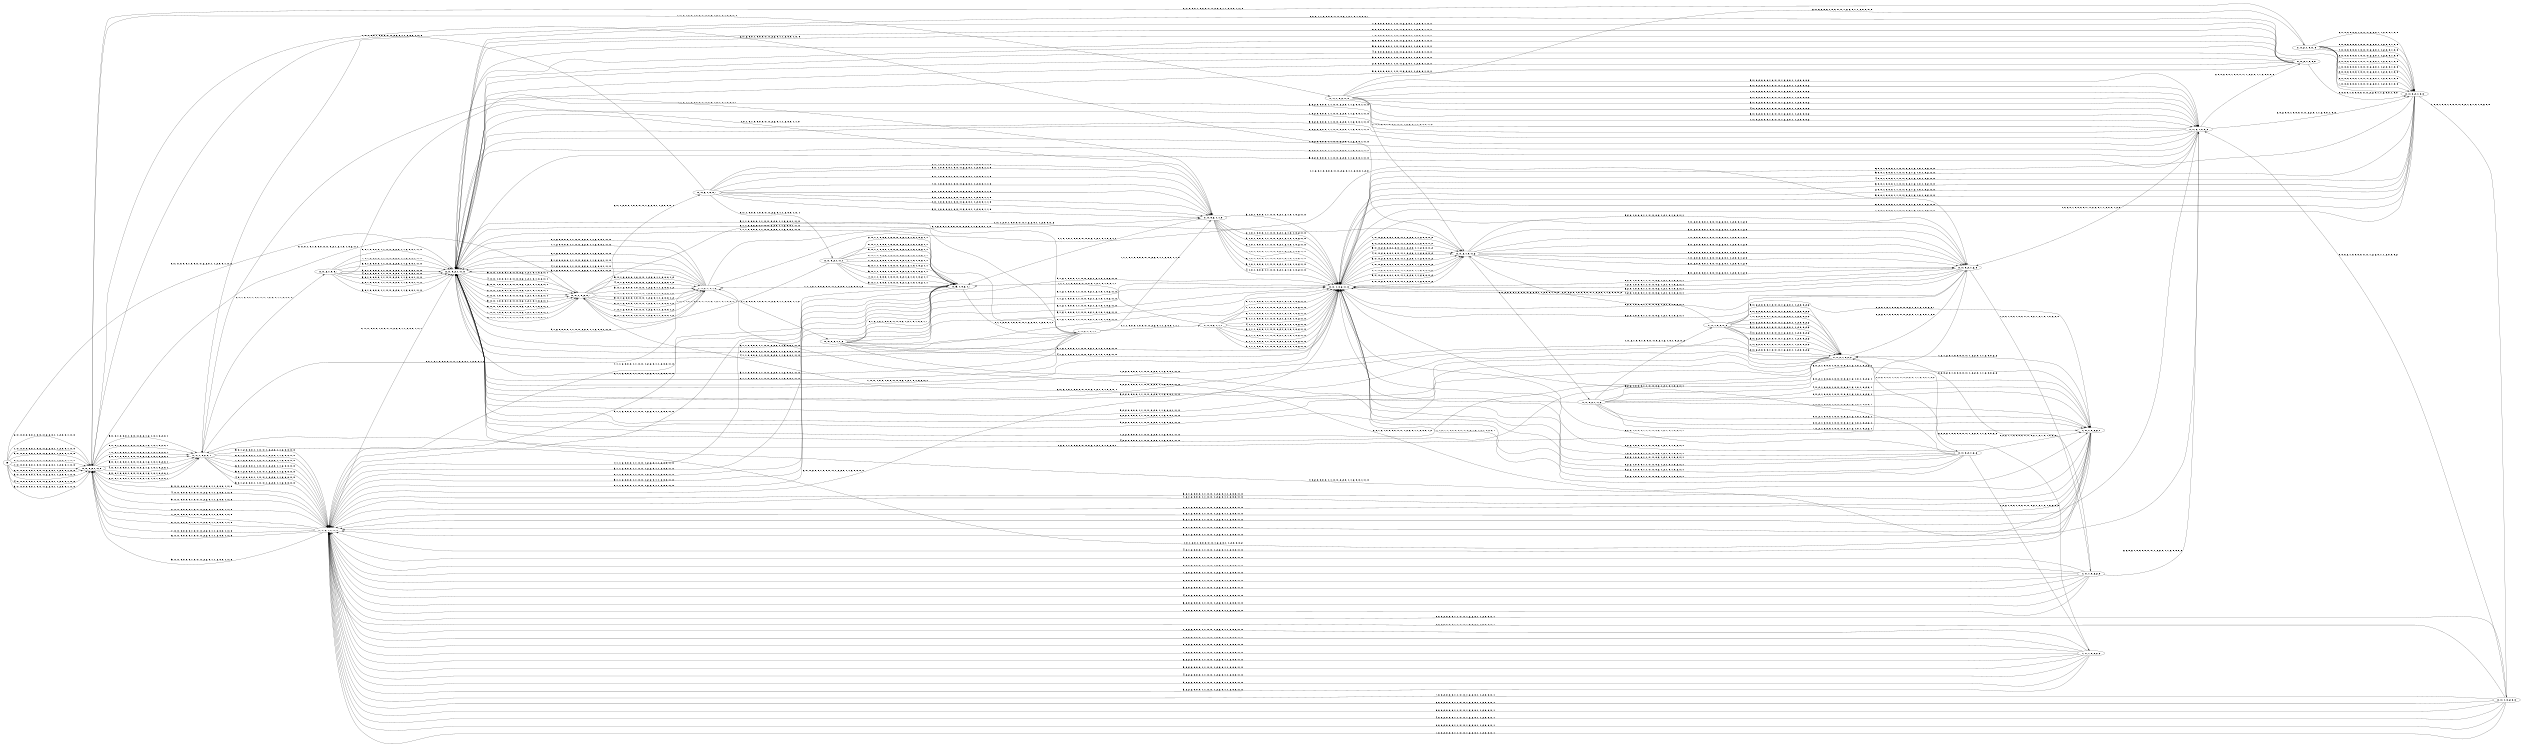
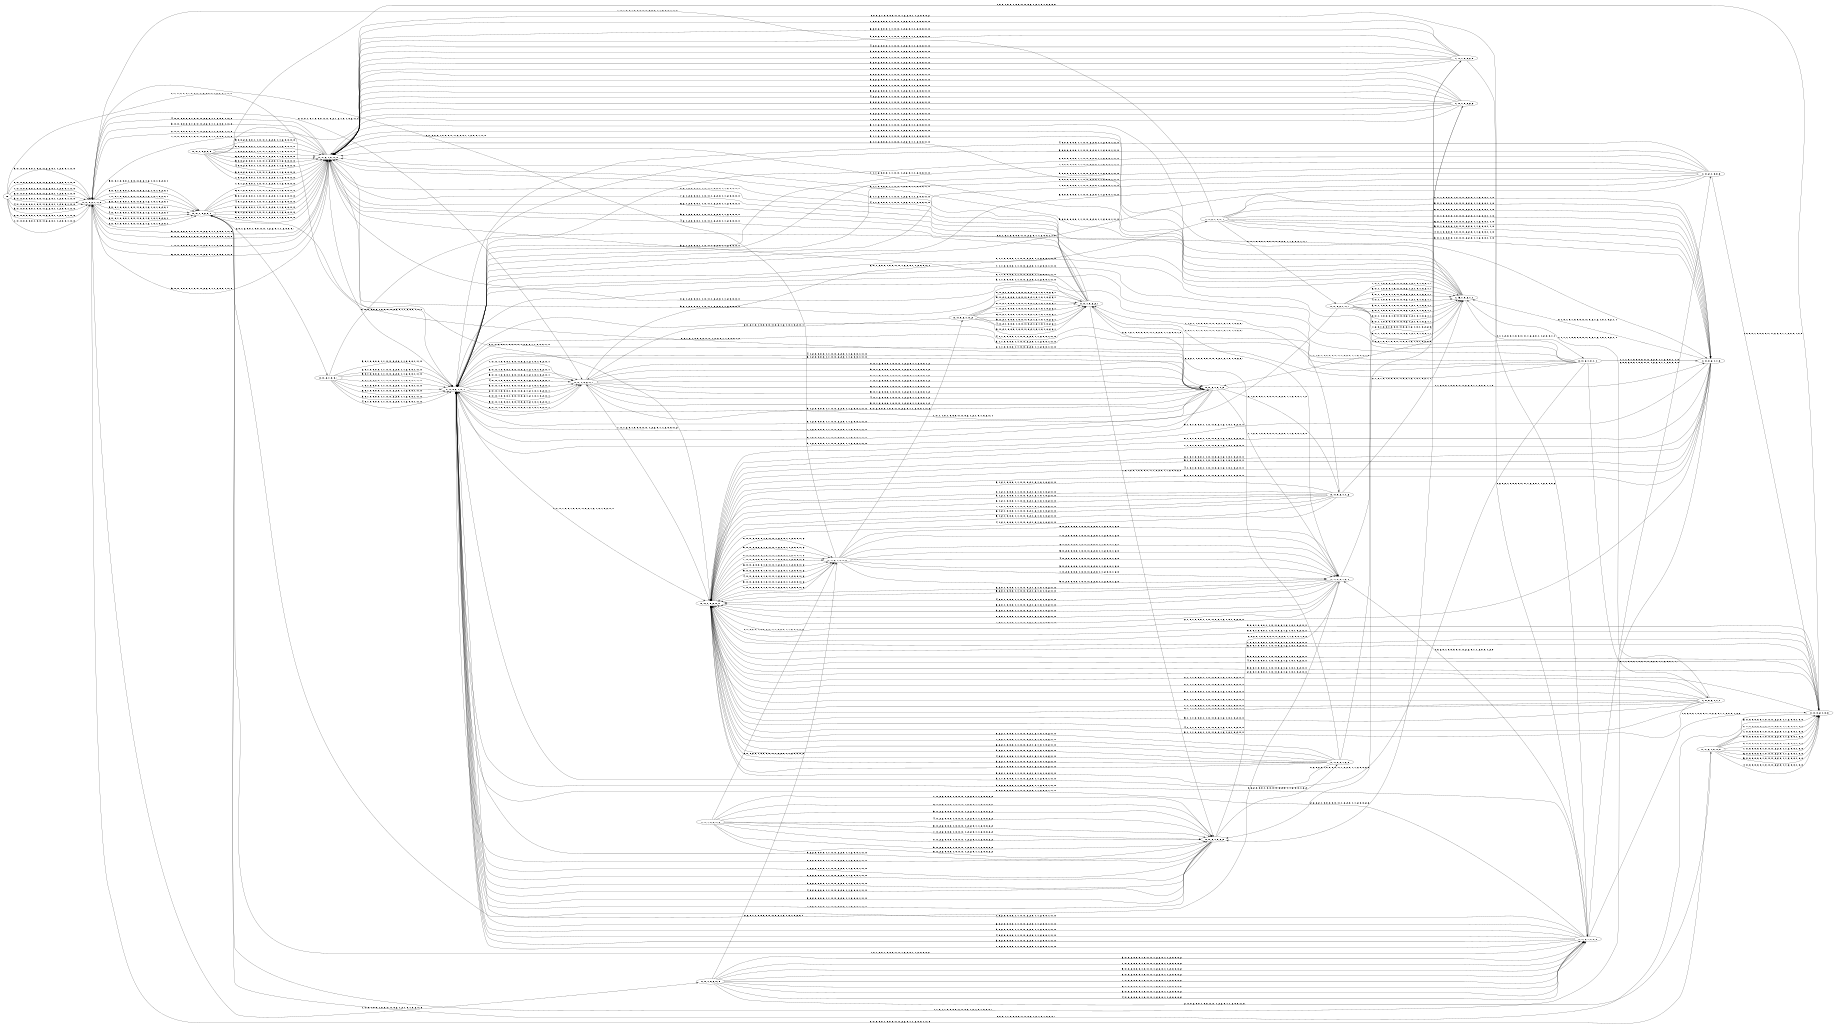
(1018, 224) -> (655, 488)
(1945, 309) -> (1290, 375)
(1647, 362) -> none
(2501, 381) -> (1309, 5)
